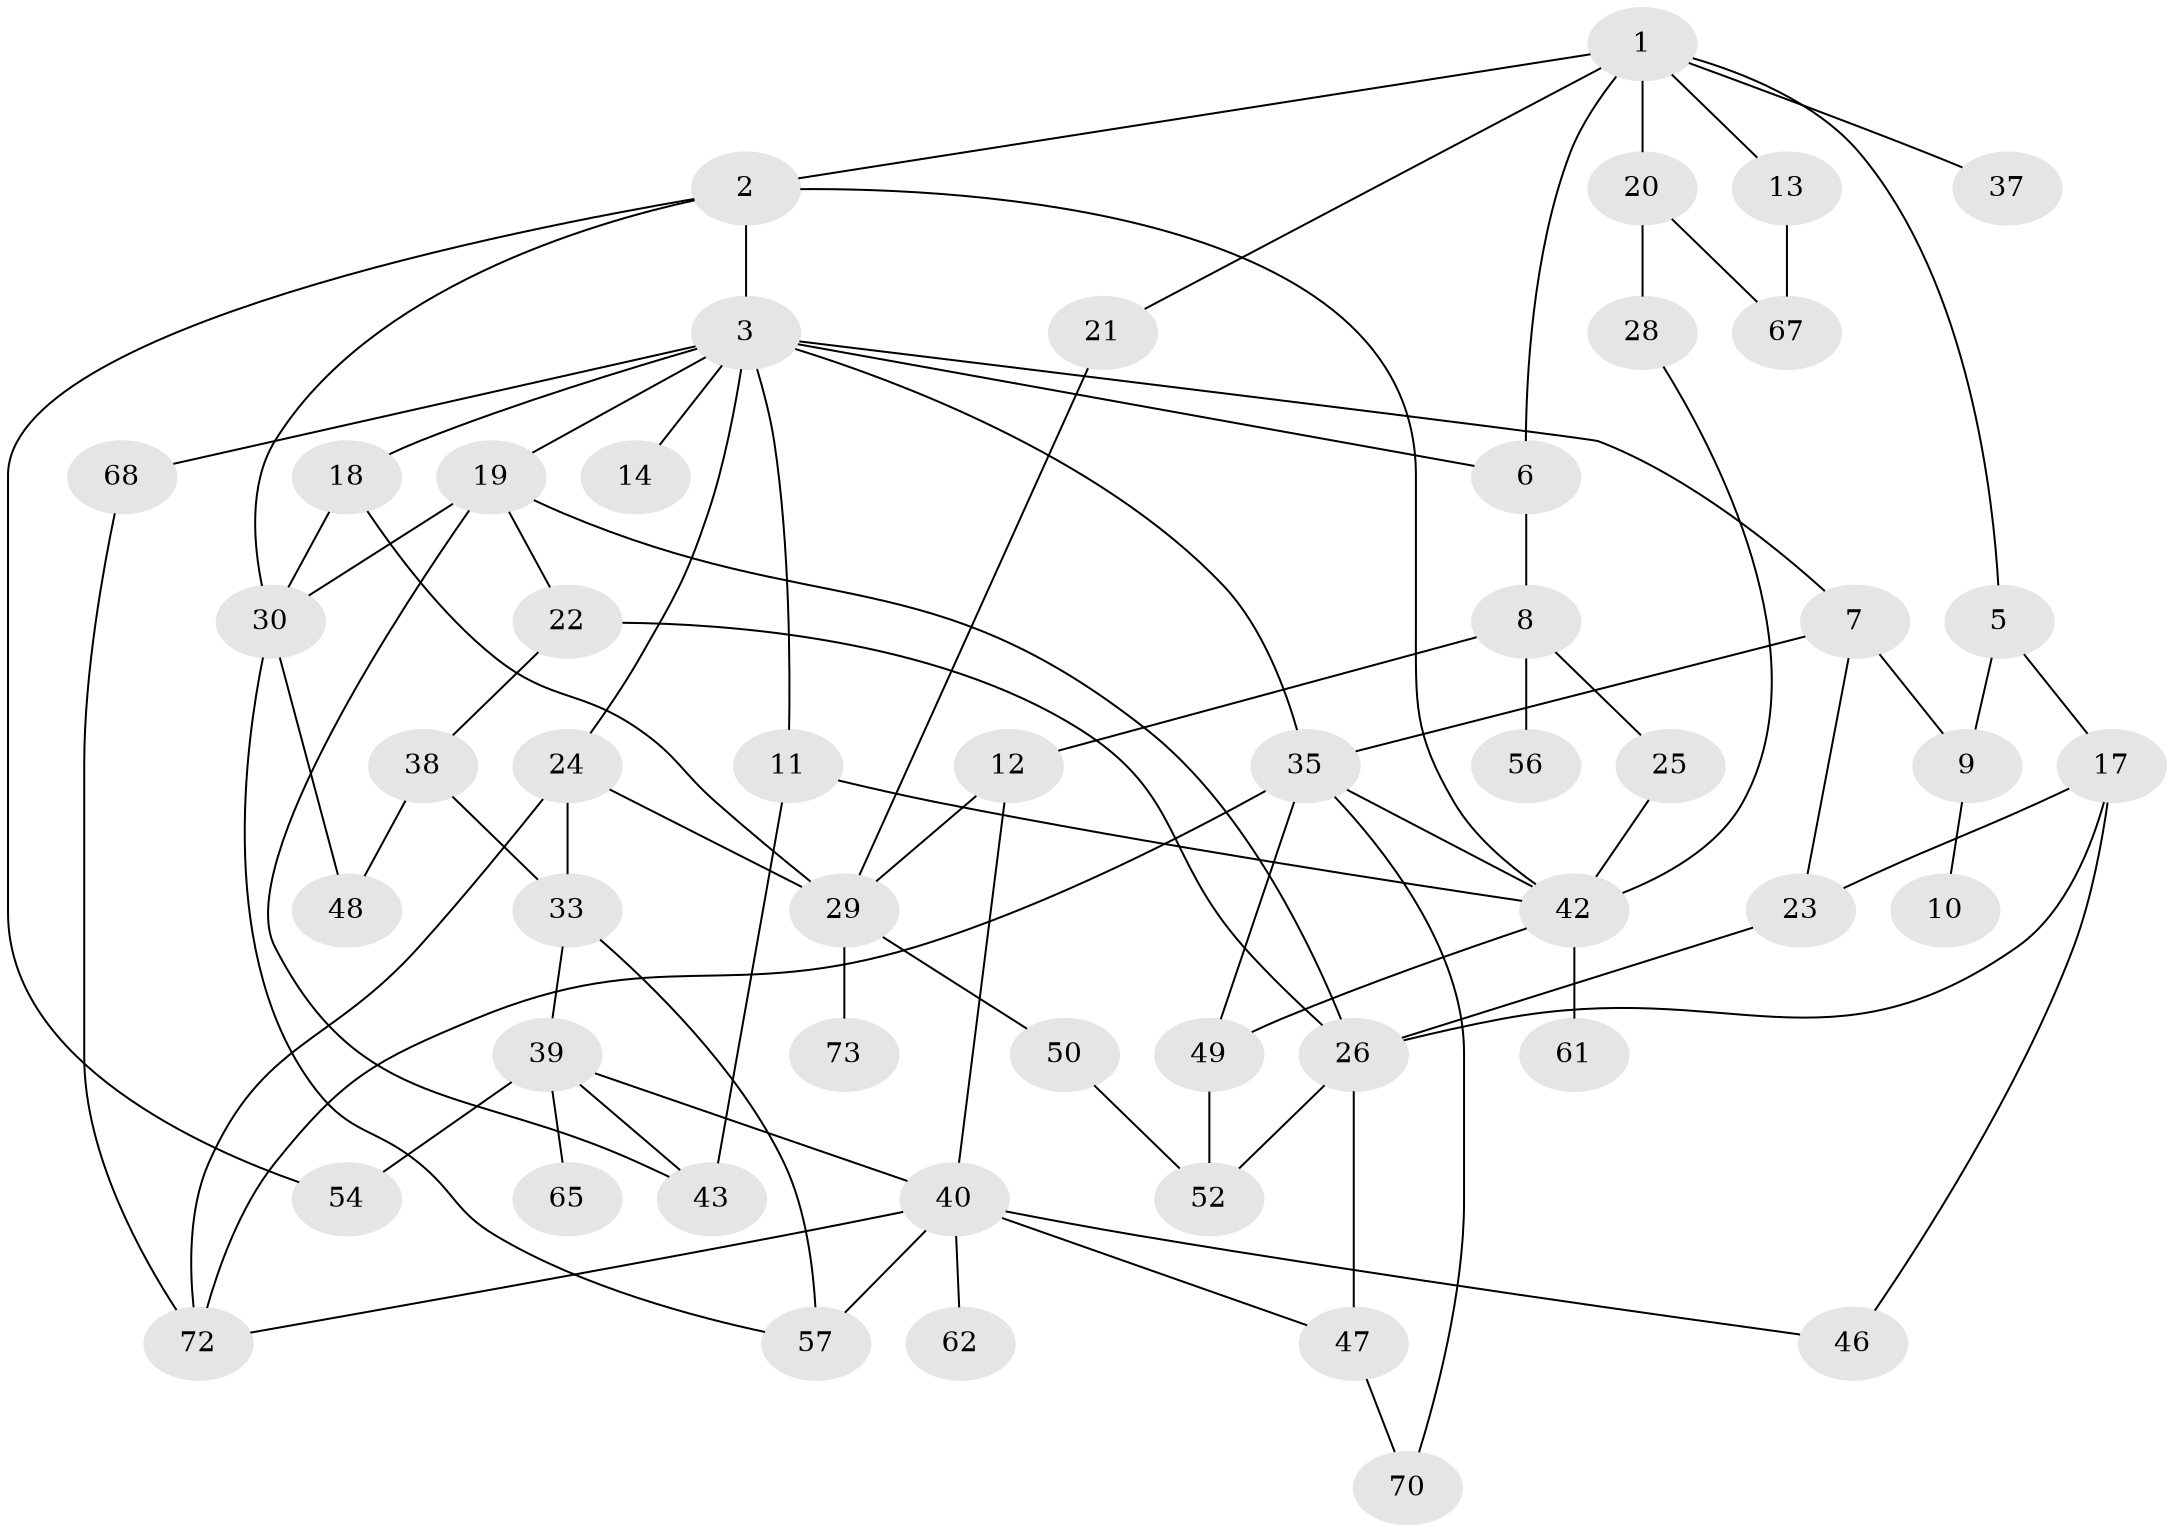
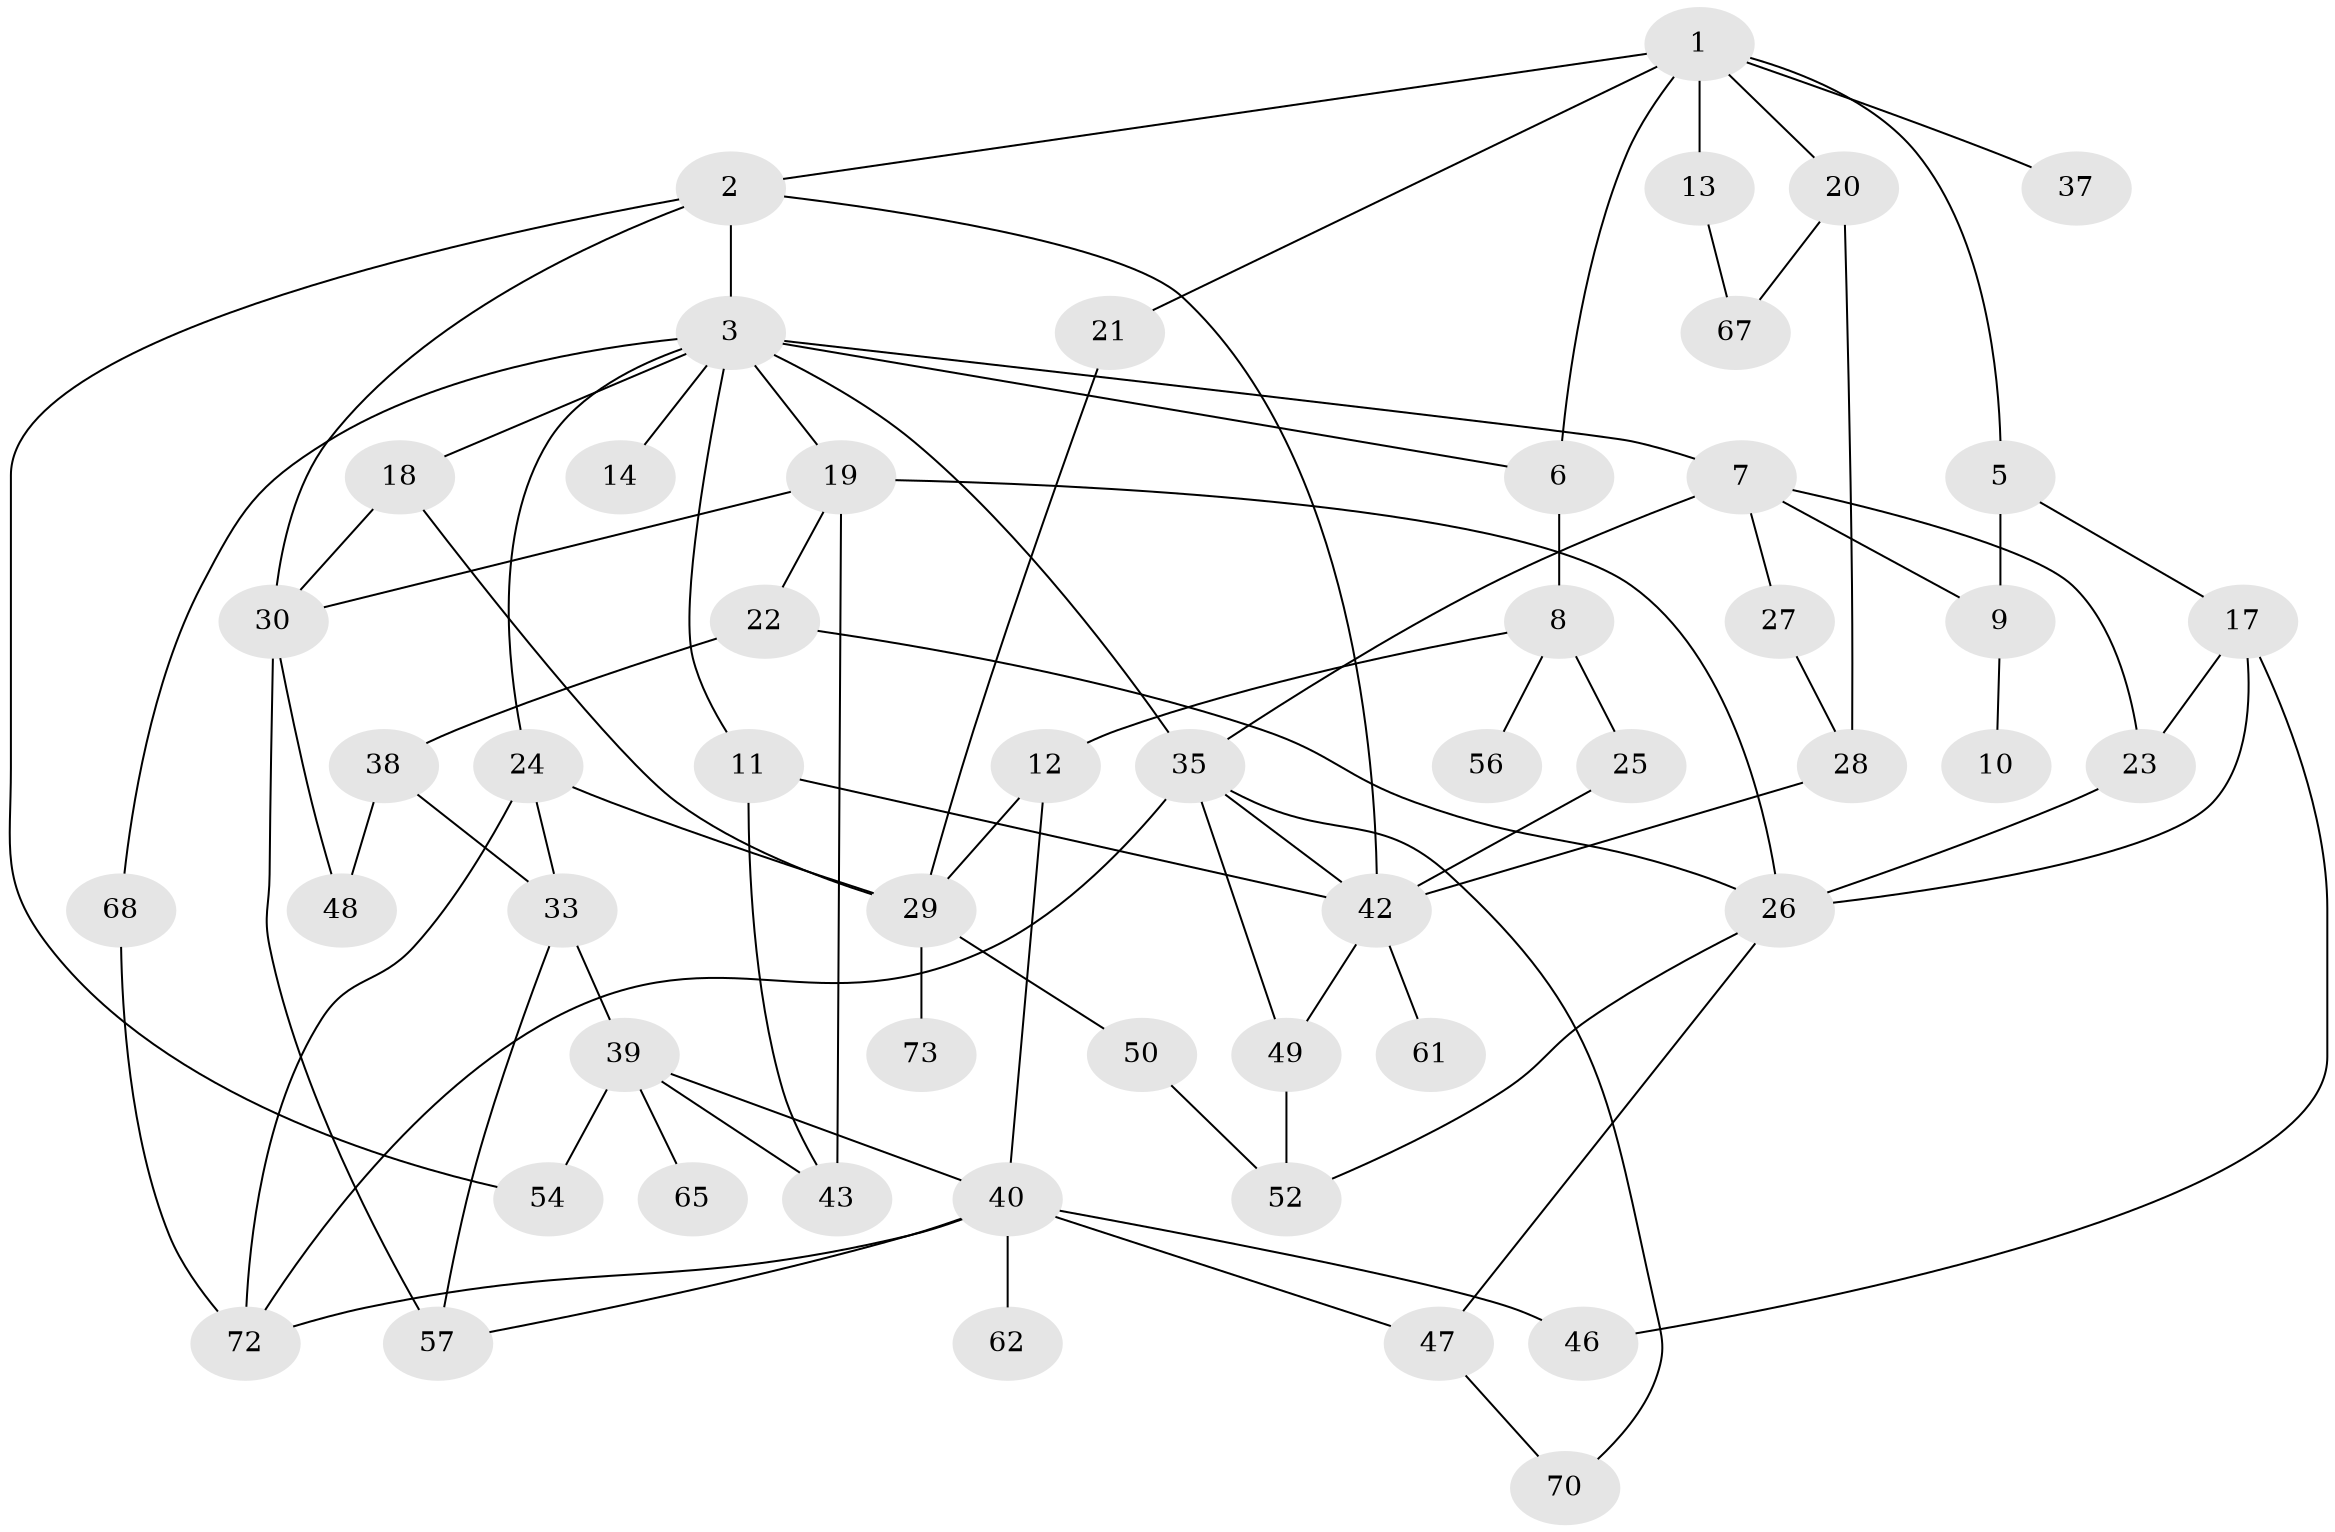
none -> (1780, 622)
